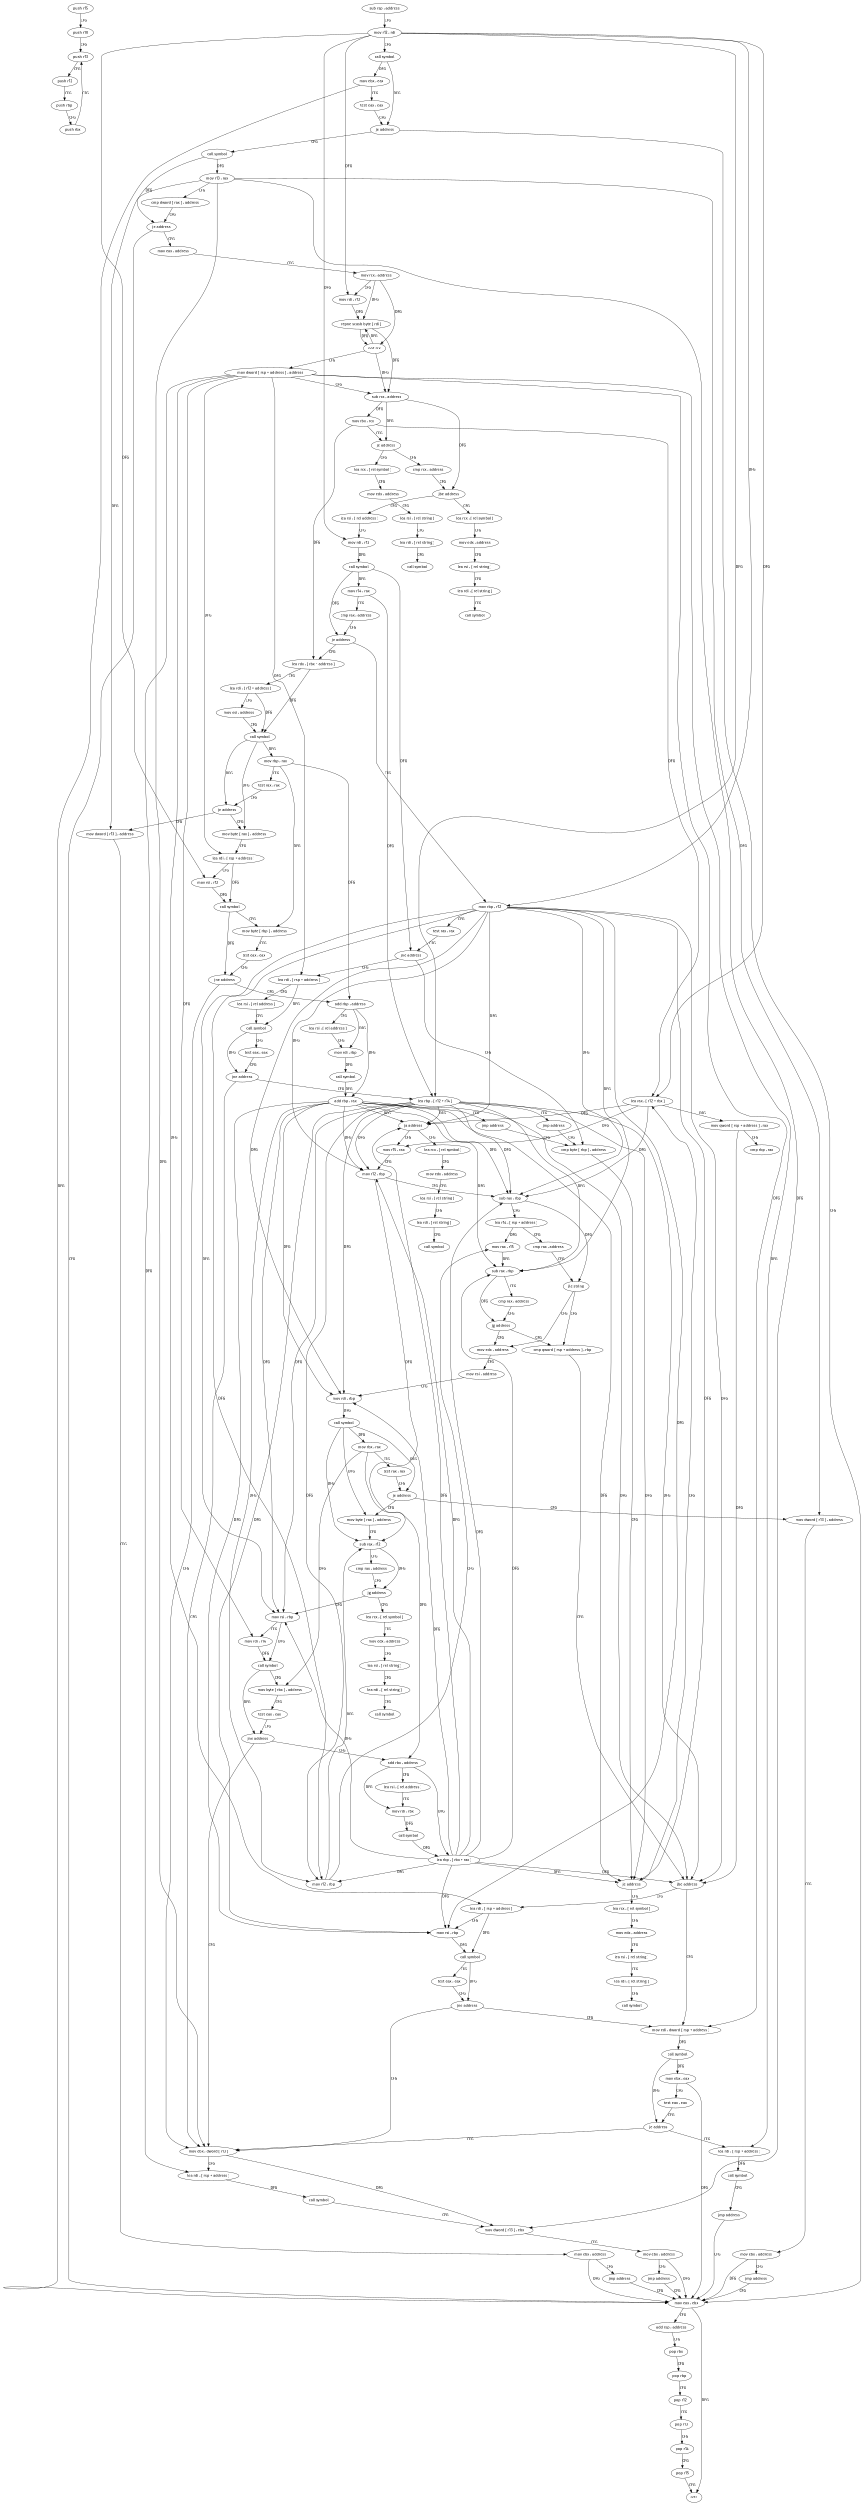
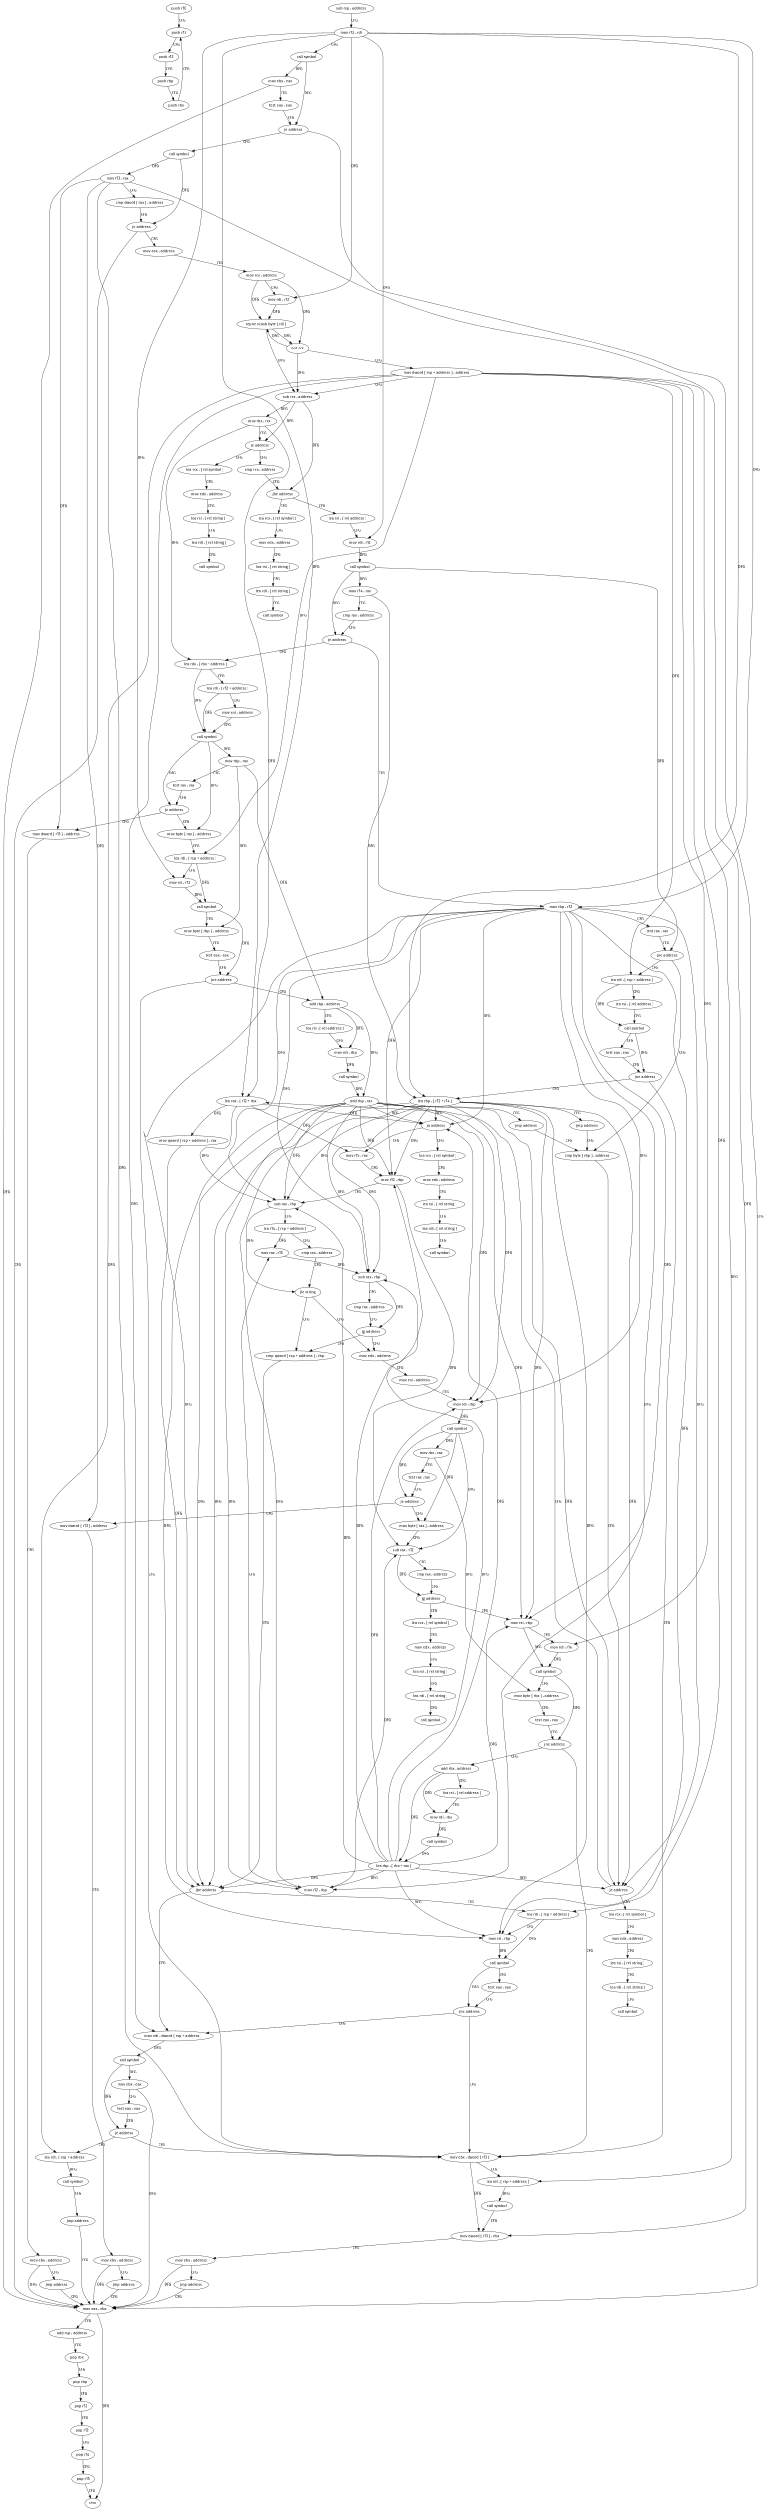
(81, 8) -> none
(762, 1150) -> none
(420, 1592) -> none
